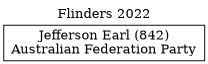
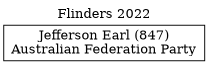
(104, 43) -> (104, 43)
